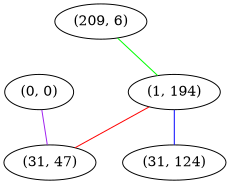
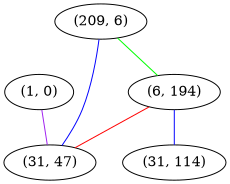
(39, 92) -> (39, 92)
(174, 92) -> (174, 92)
none -> (87, 95)
(174, 163) -> (174, 163)
